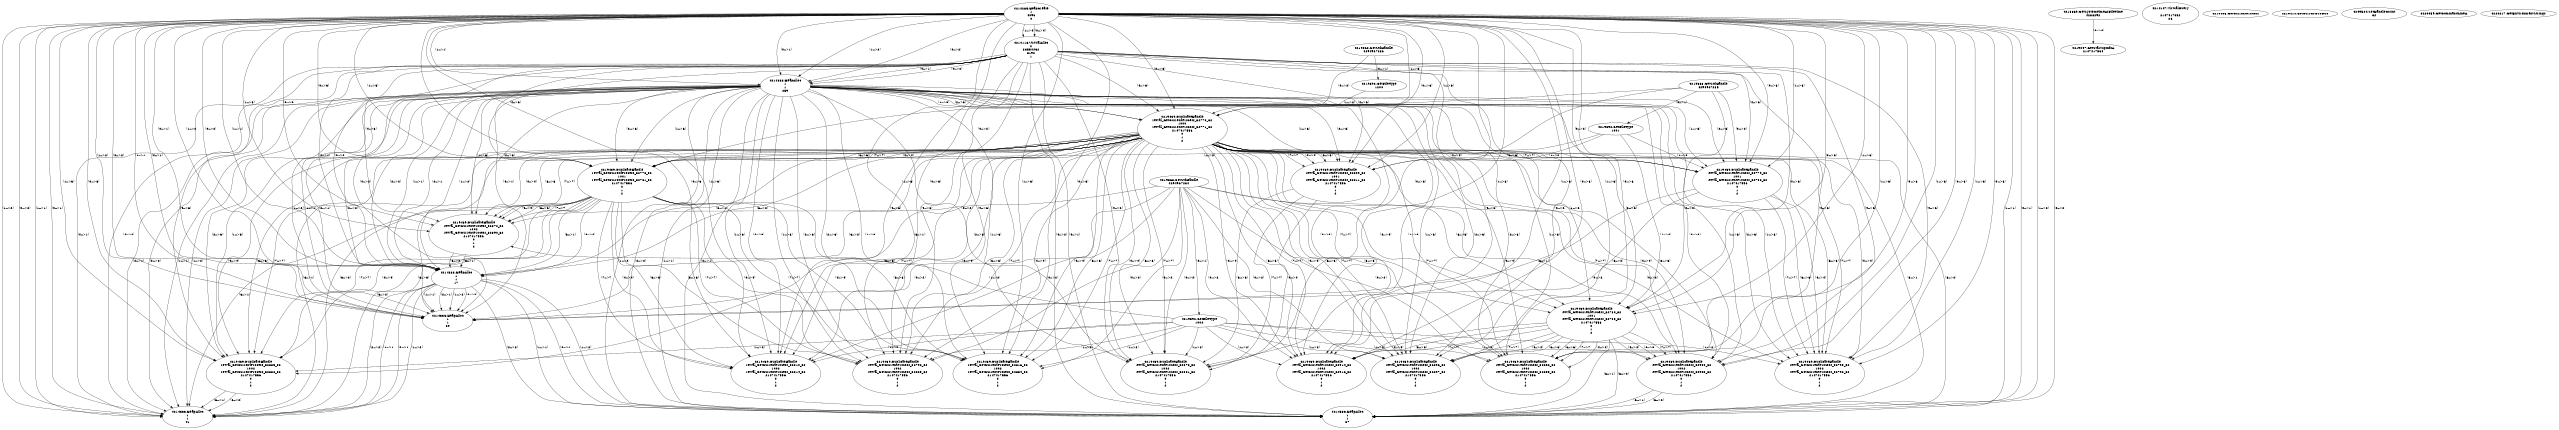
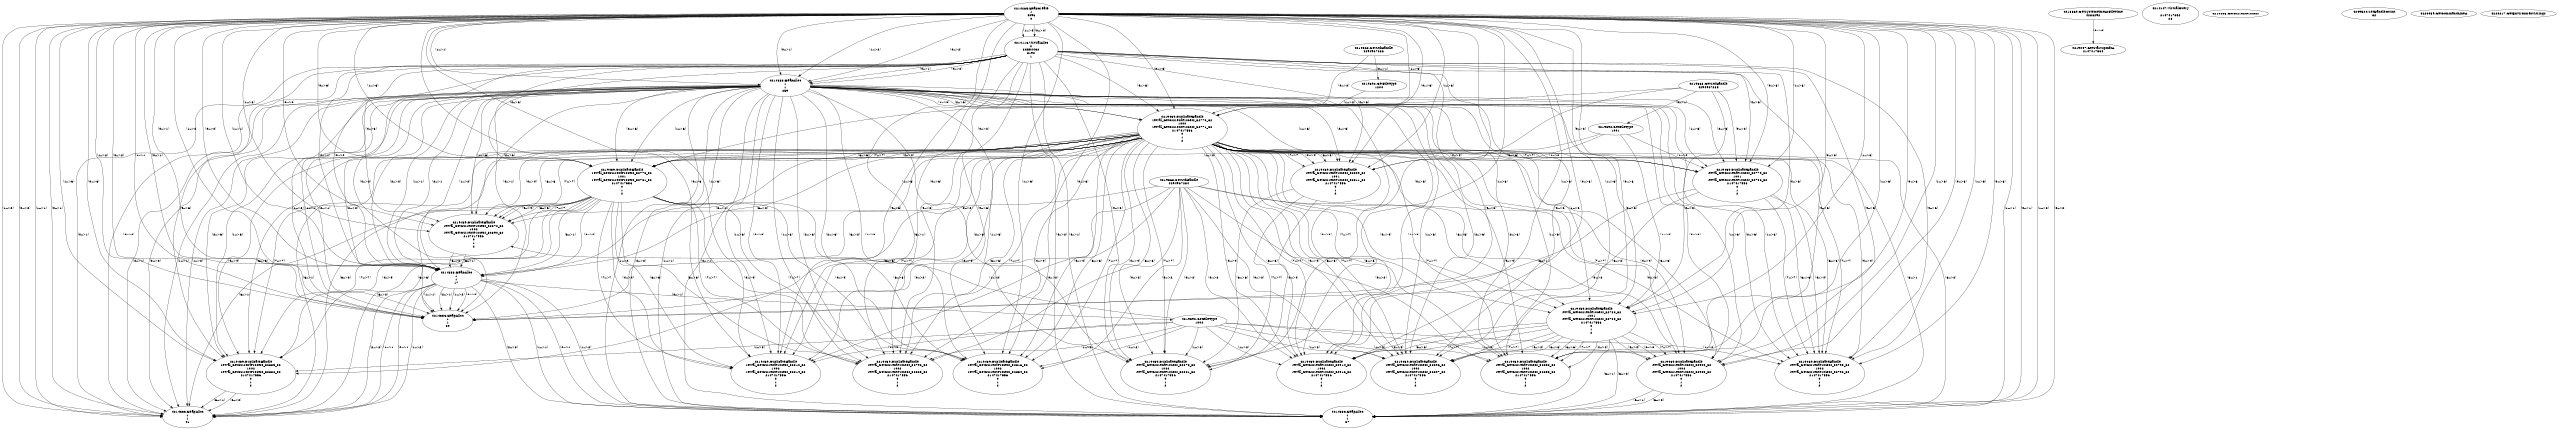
(2305, 14) -> none
(1195, 249) -> (791, 303)
